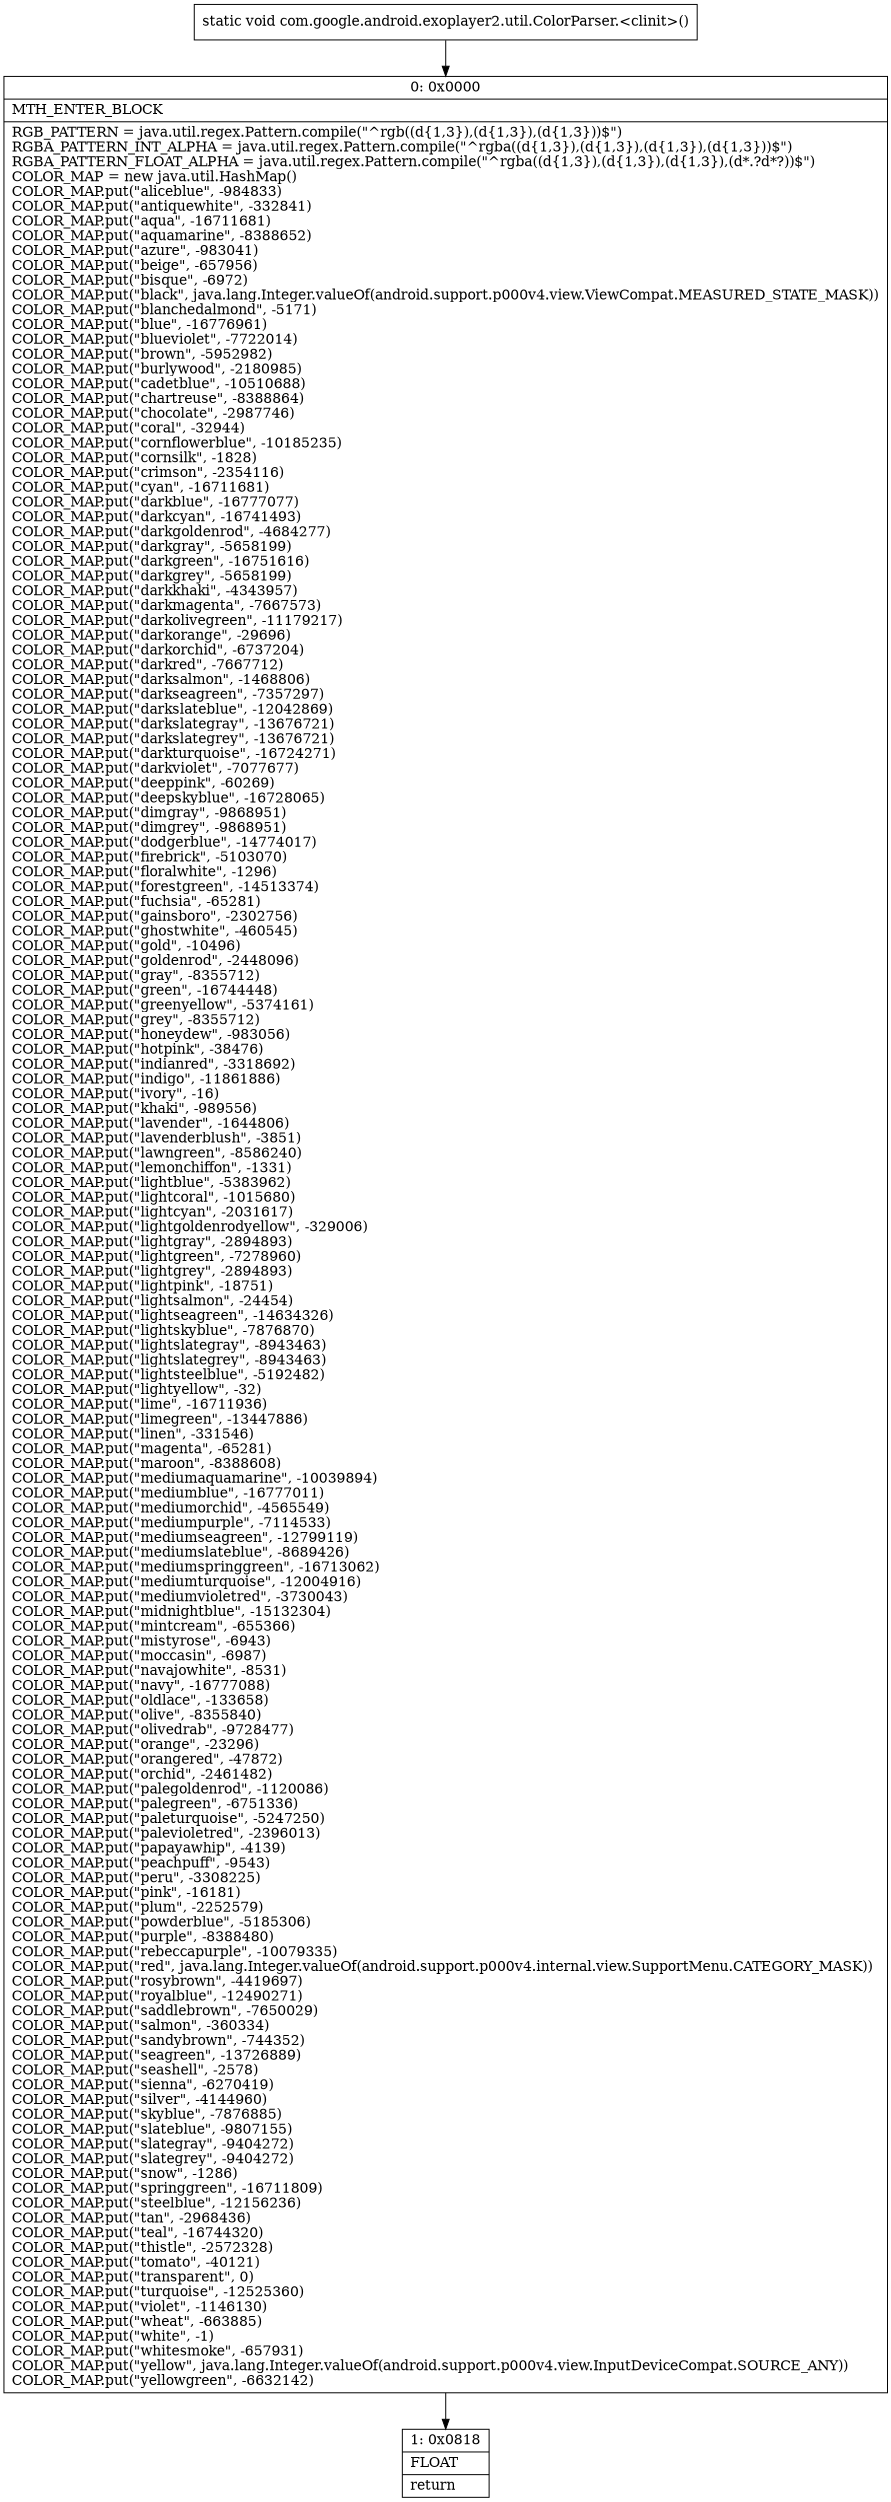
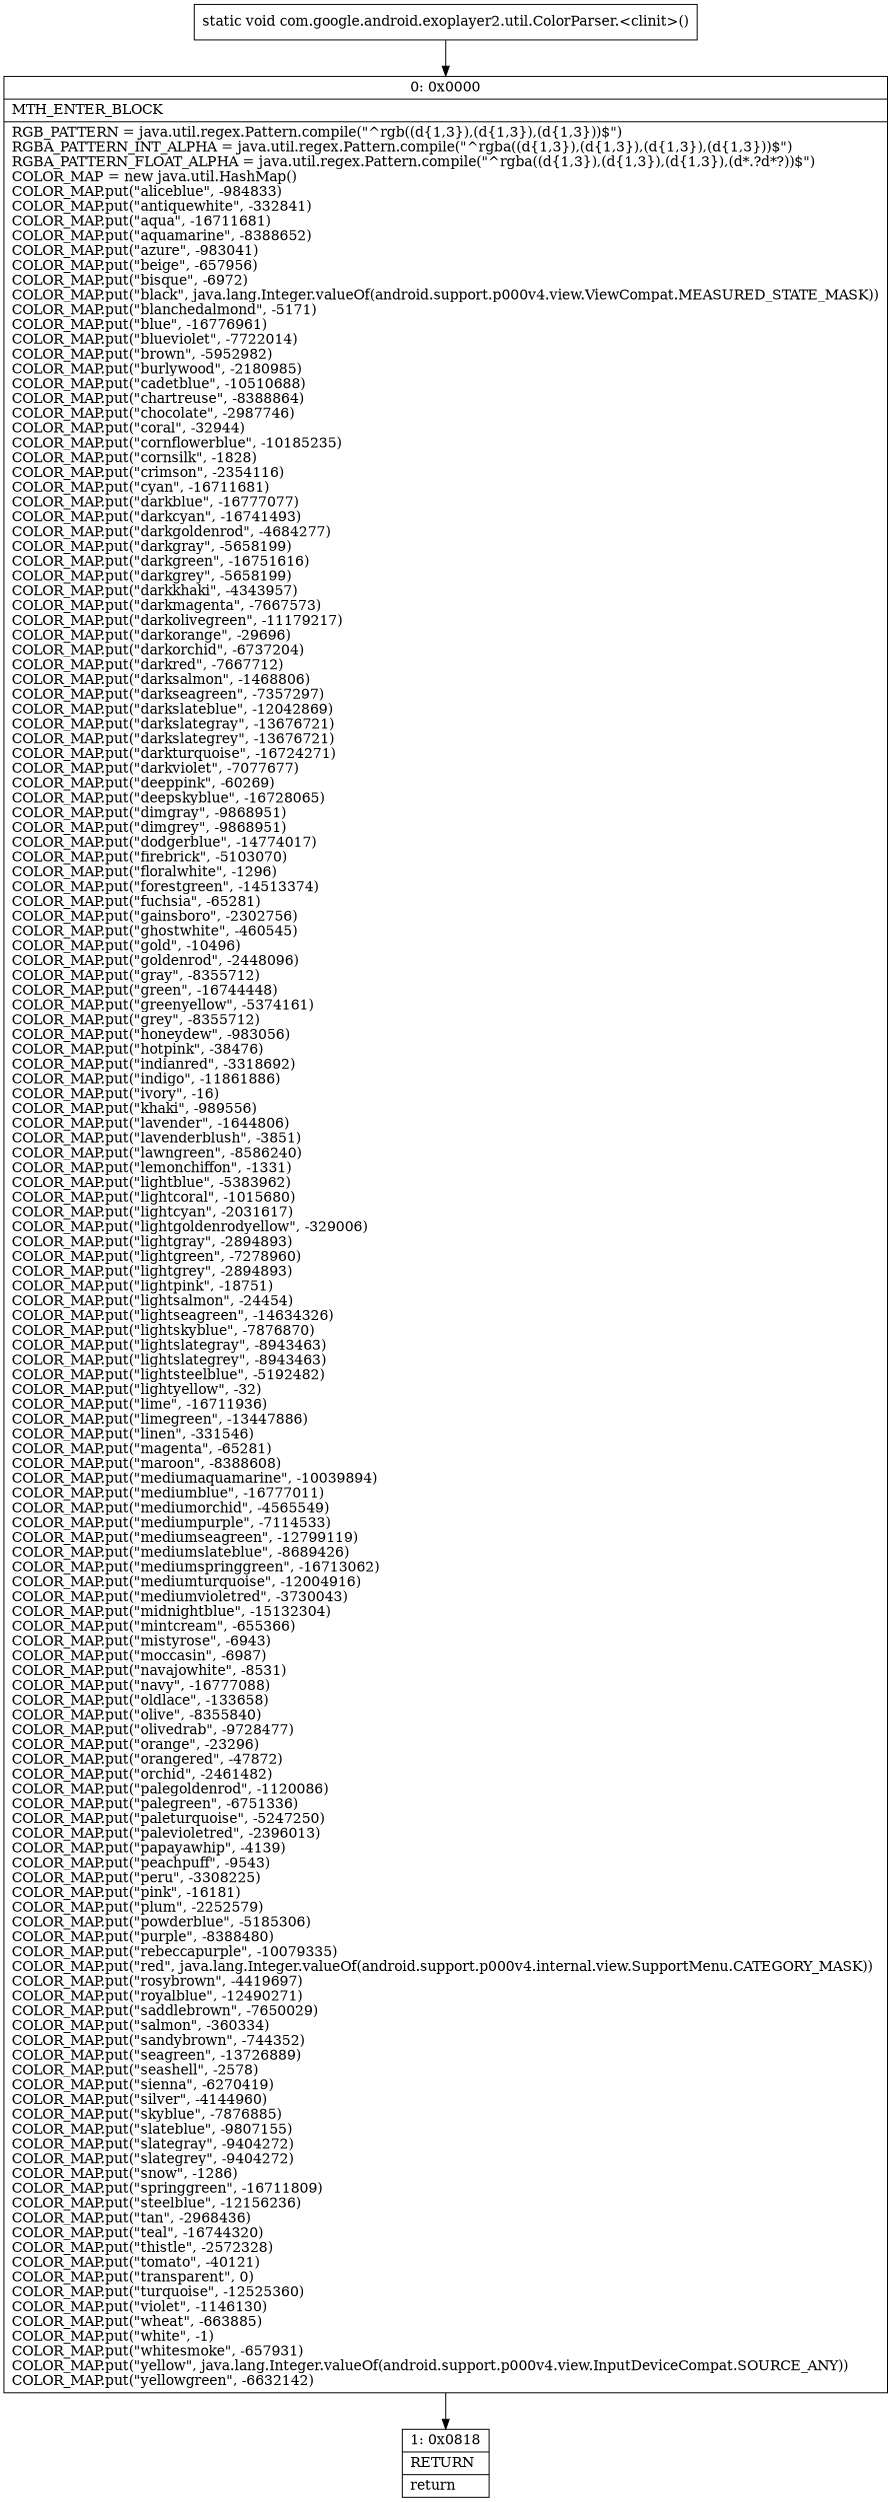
(434, 2463) -> (442, 2463)
